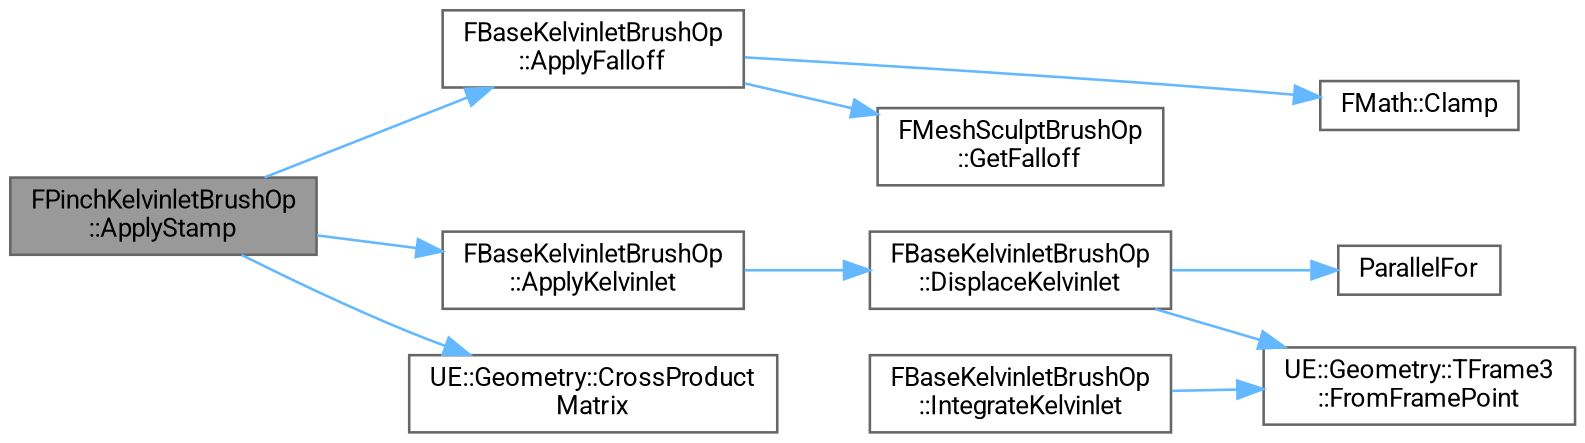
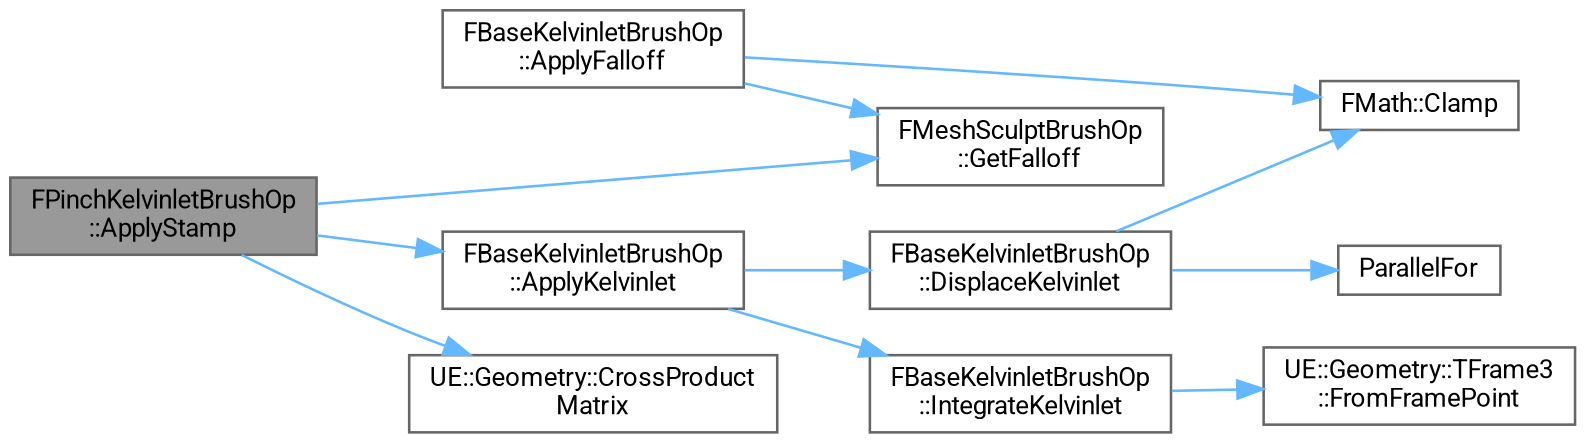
(366, 137) -> (584, 182)
(1208, 325) -> (1225, 186)
none -> (794, 328)
